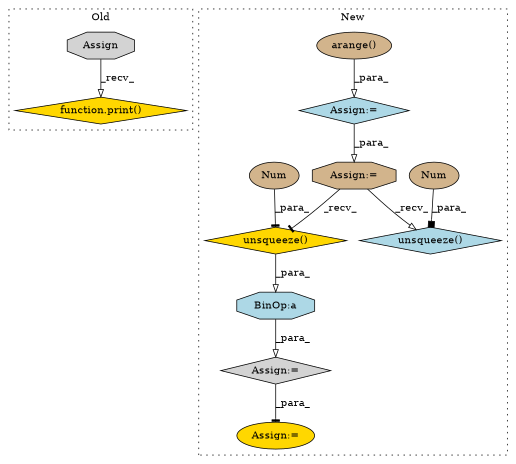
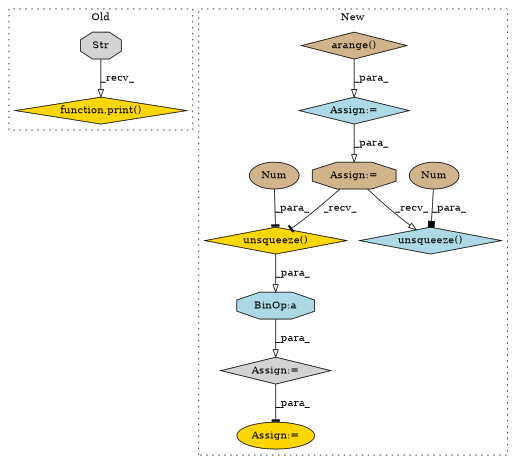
(101, 46) -> (101, 46)
(354, 46) -> (354, 46)
